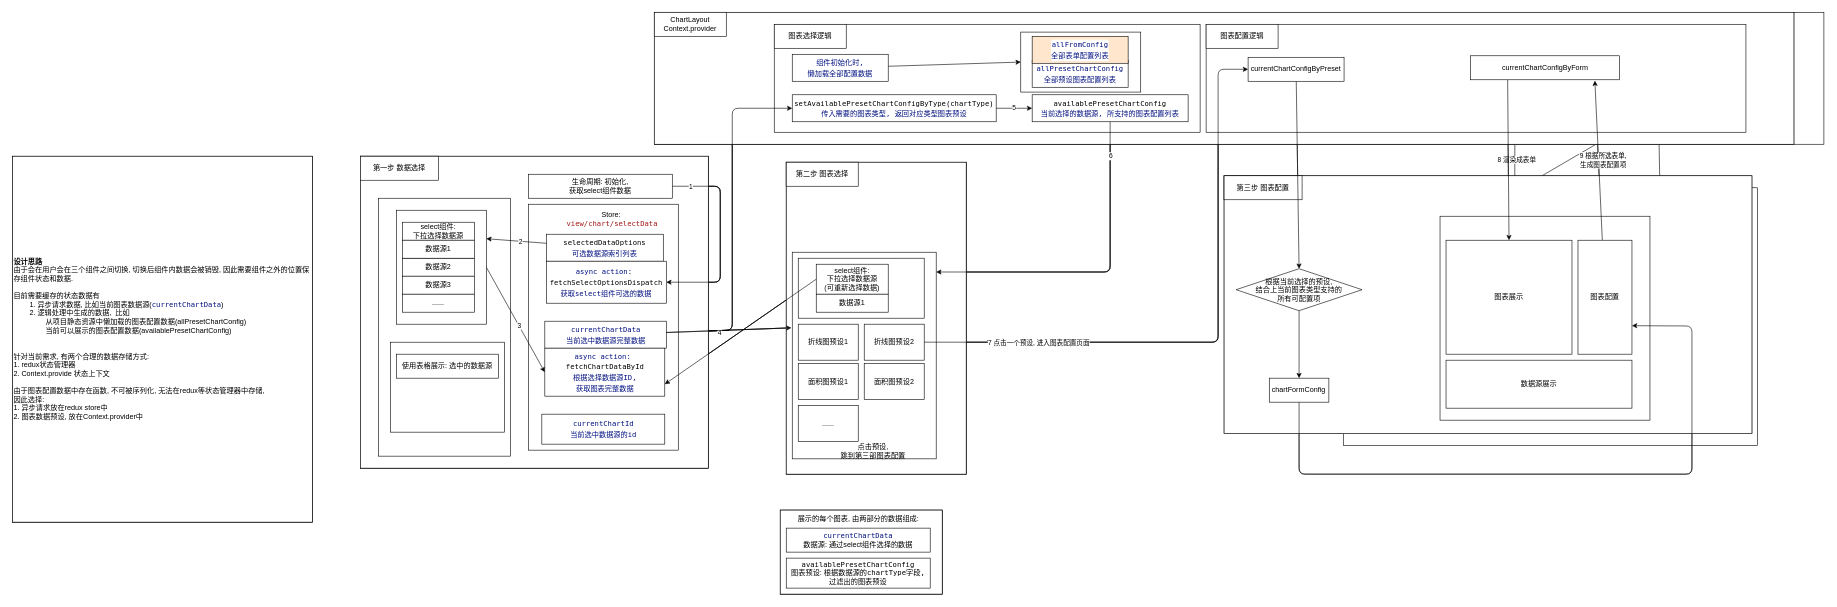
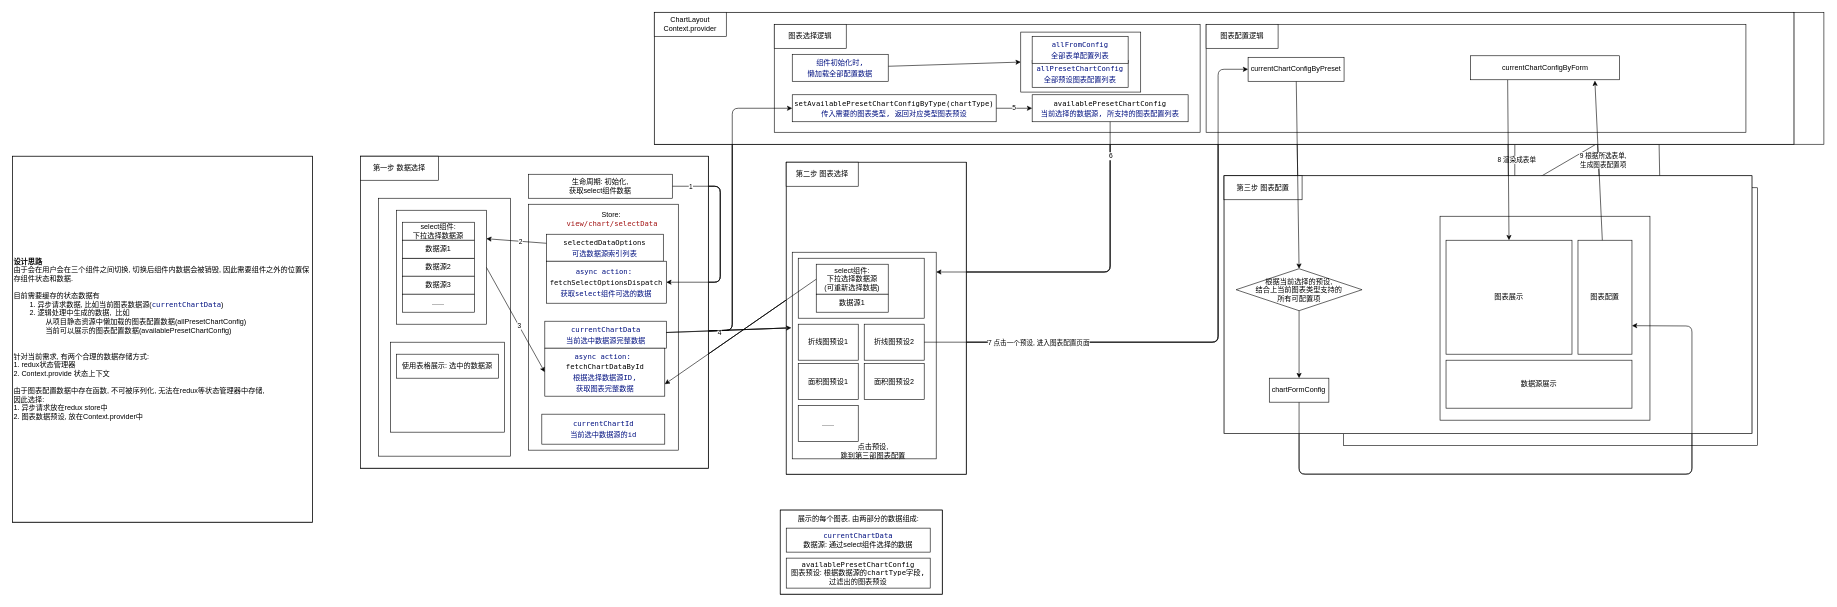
(1080, 50) -> (1080, 50)
